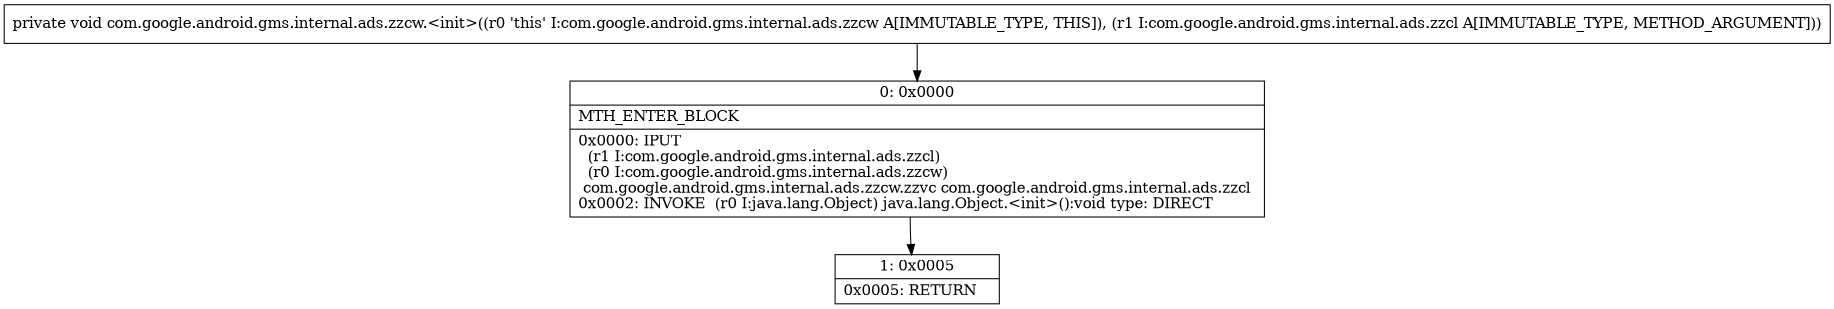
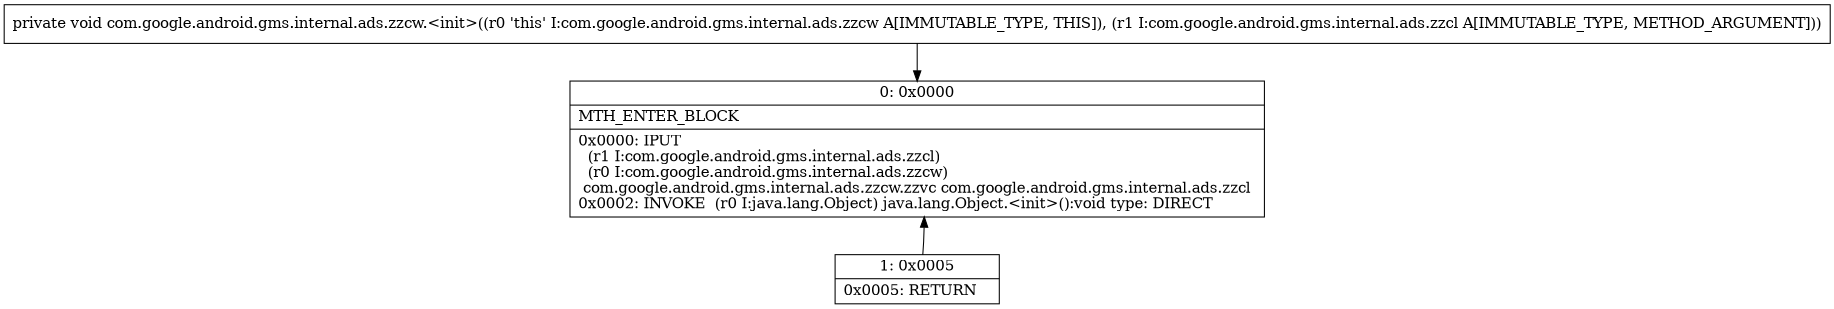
(910, 231) -> (924, 241)
